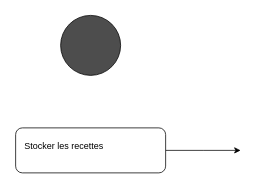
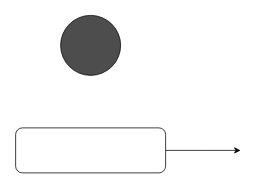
(90, 147) -> none
